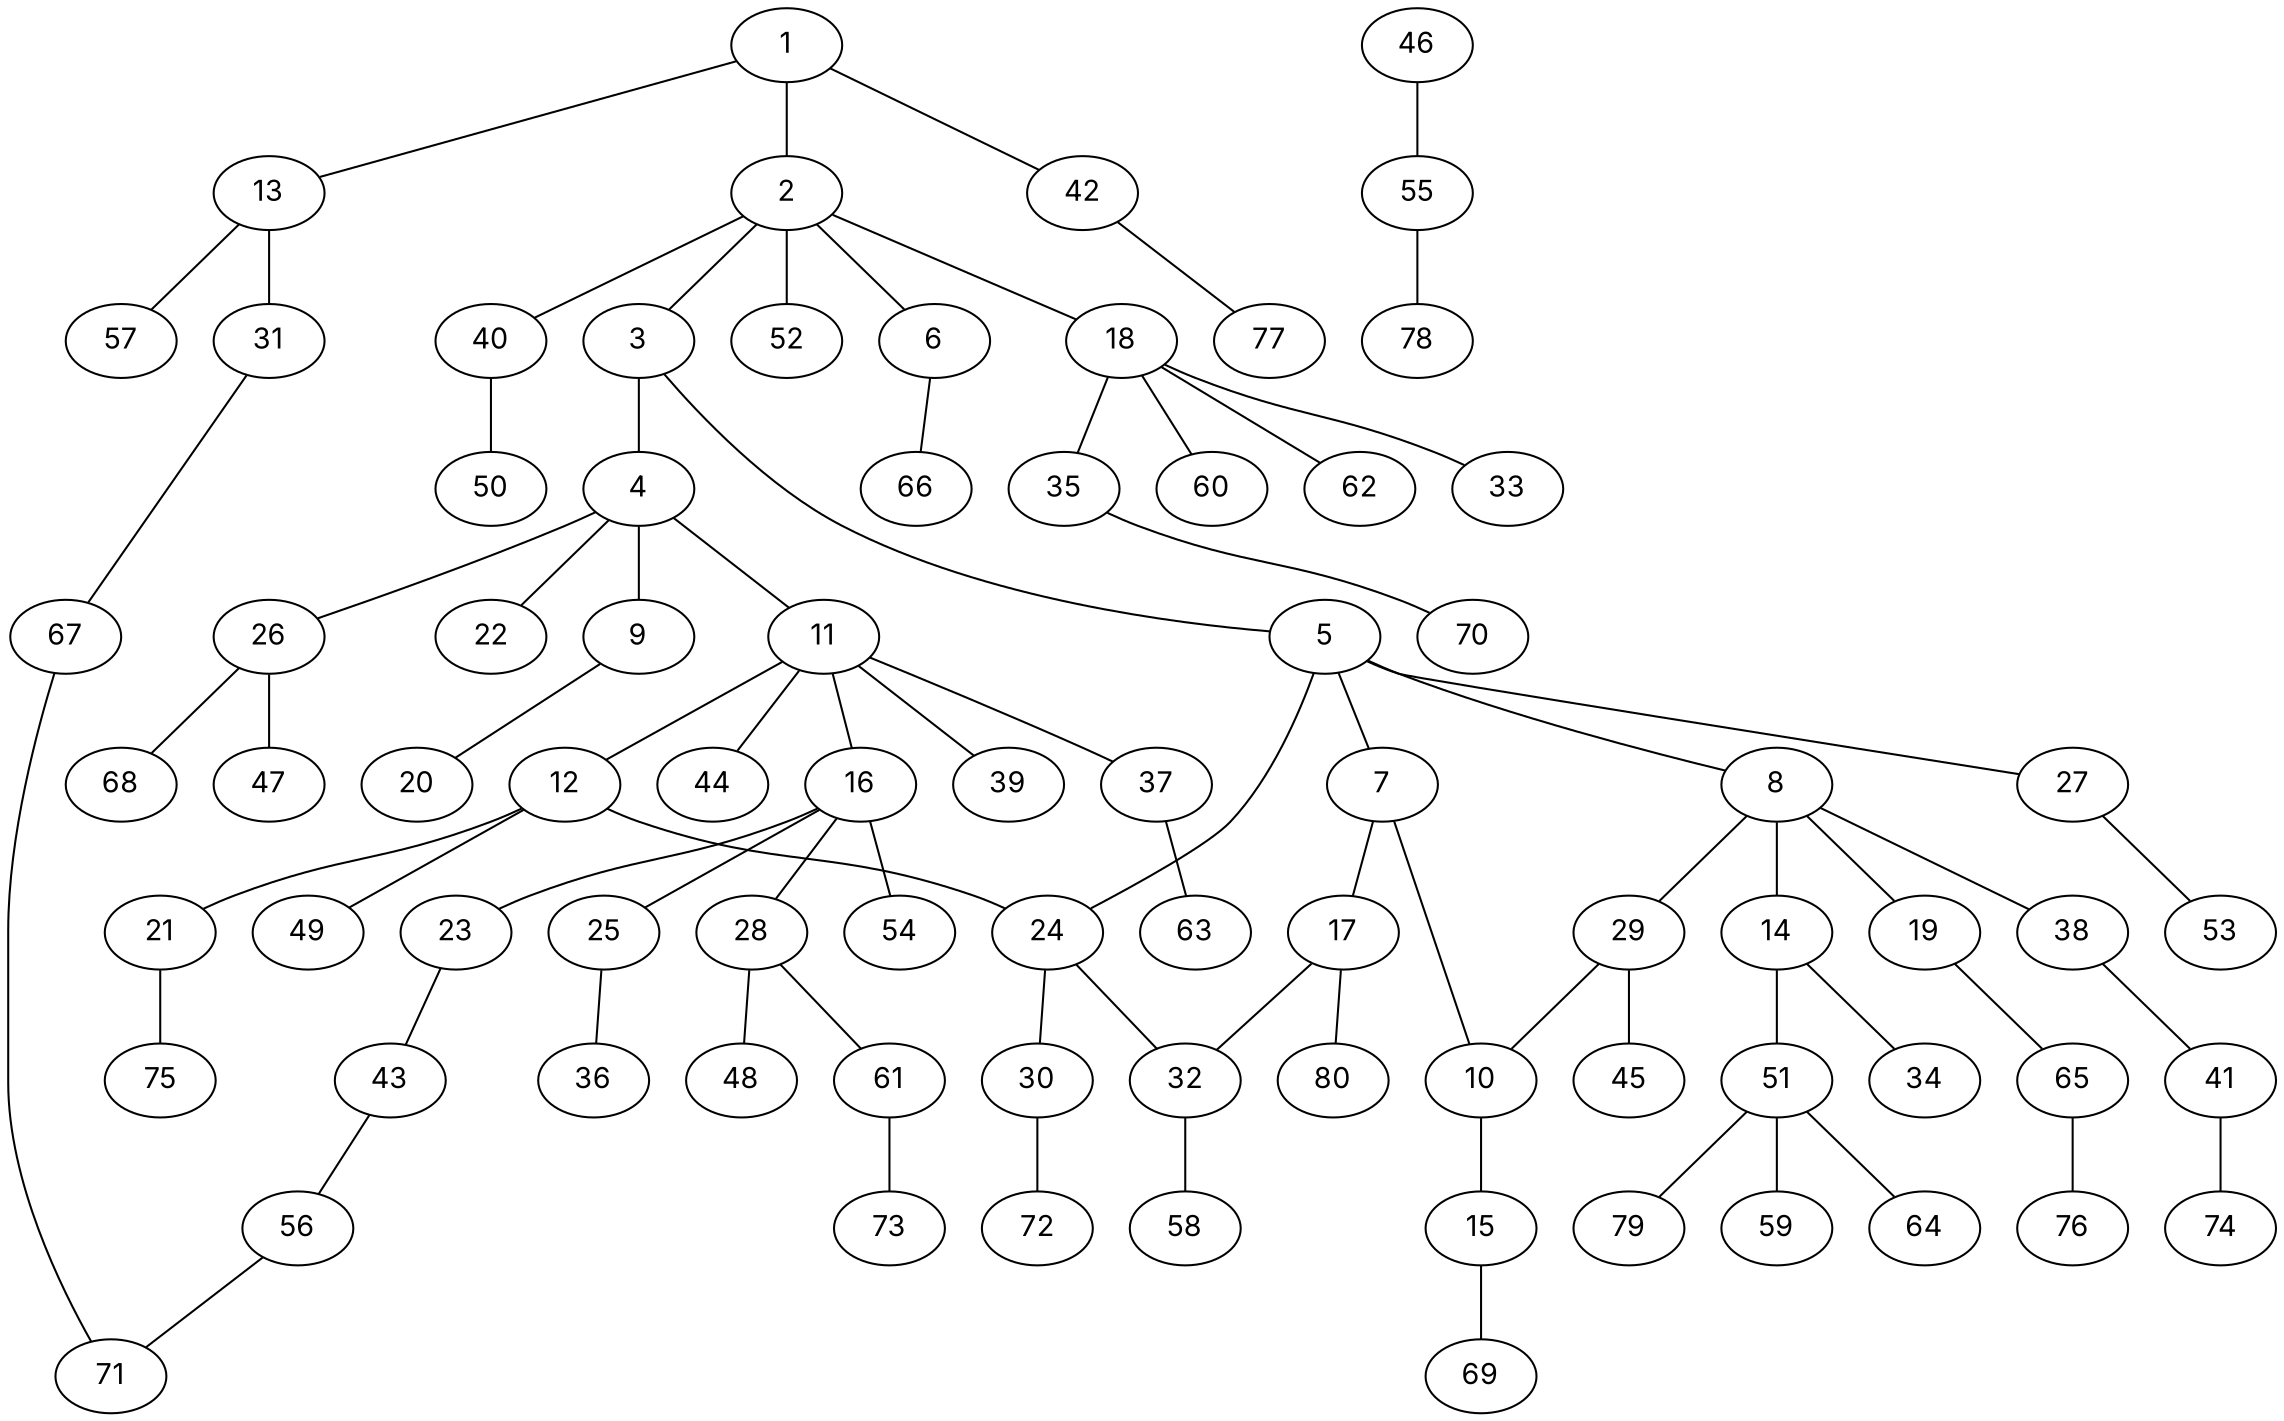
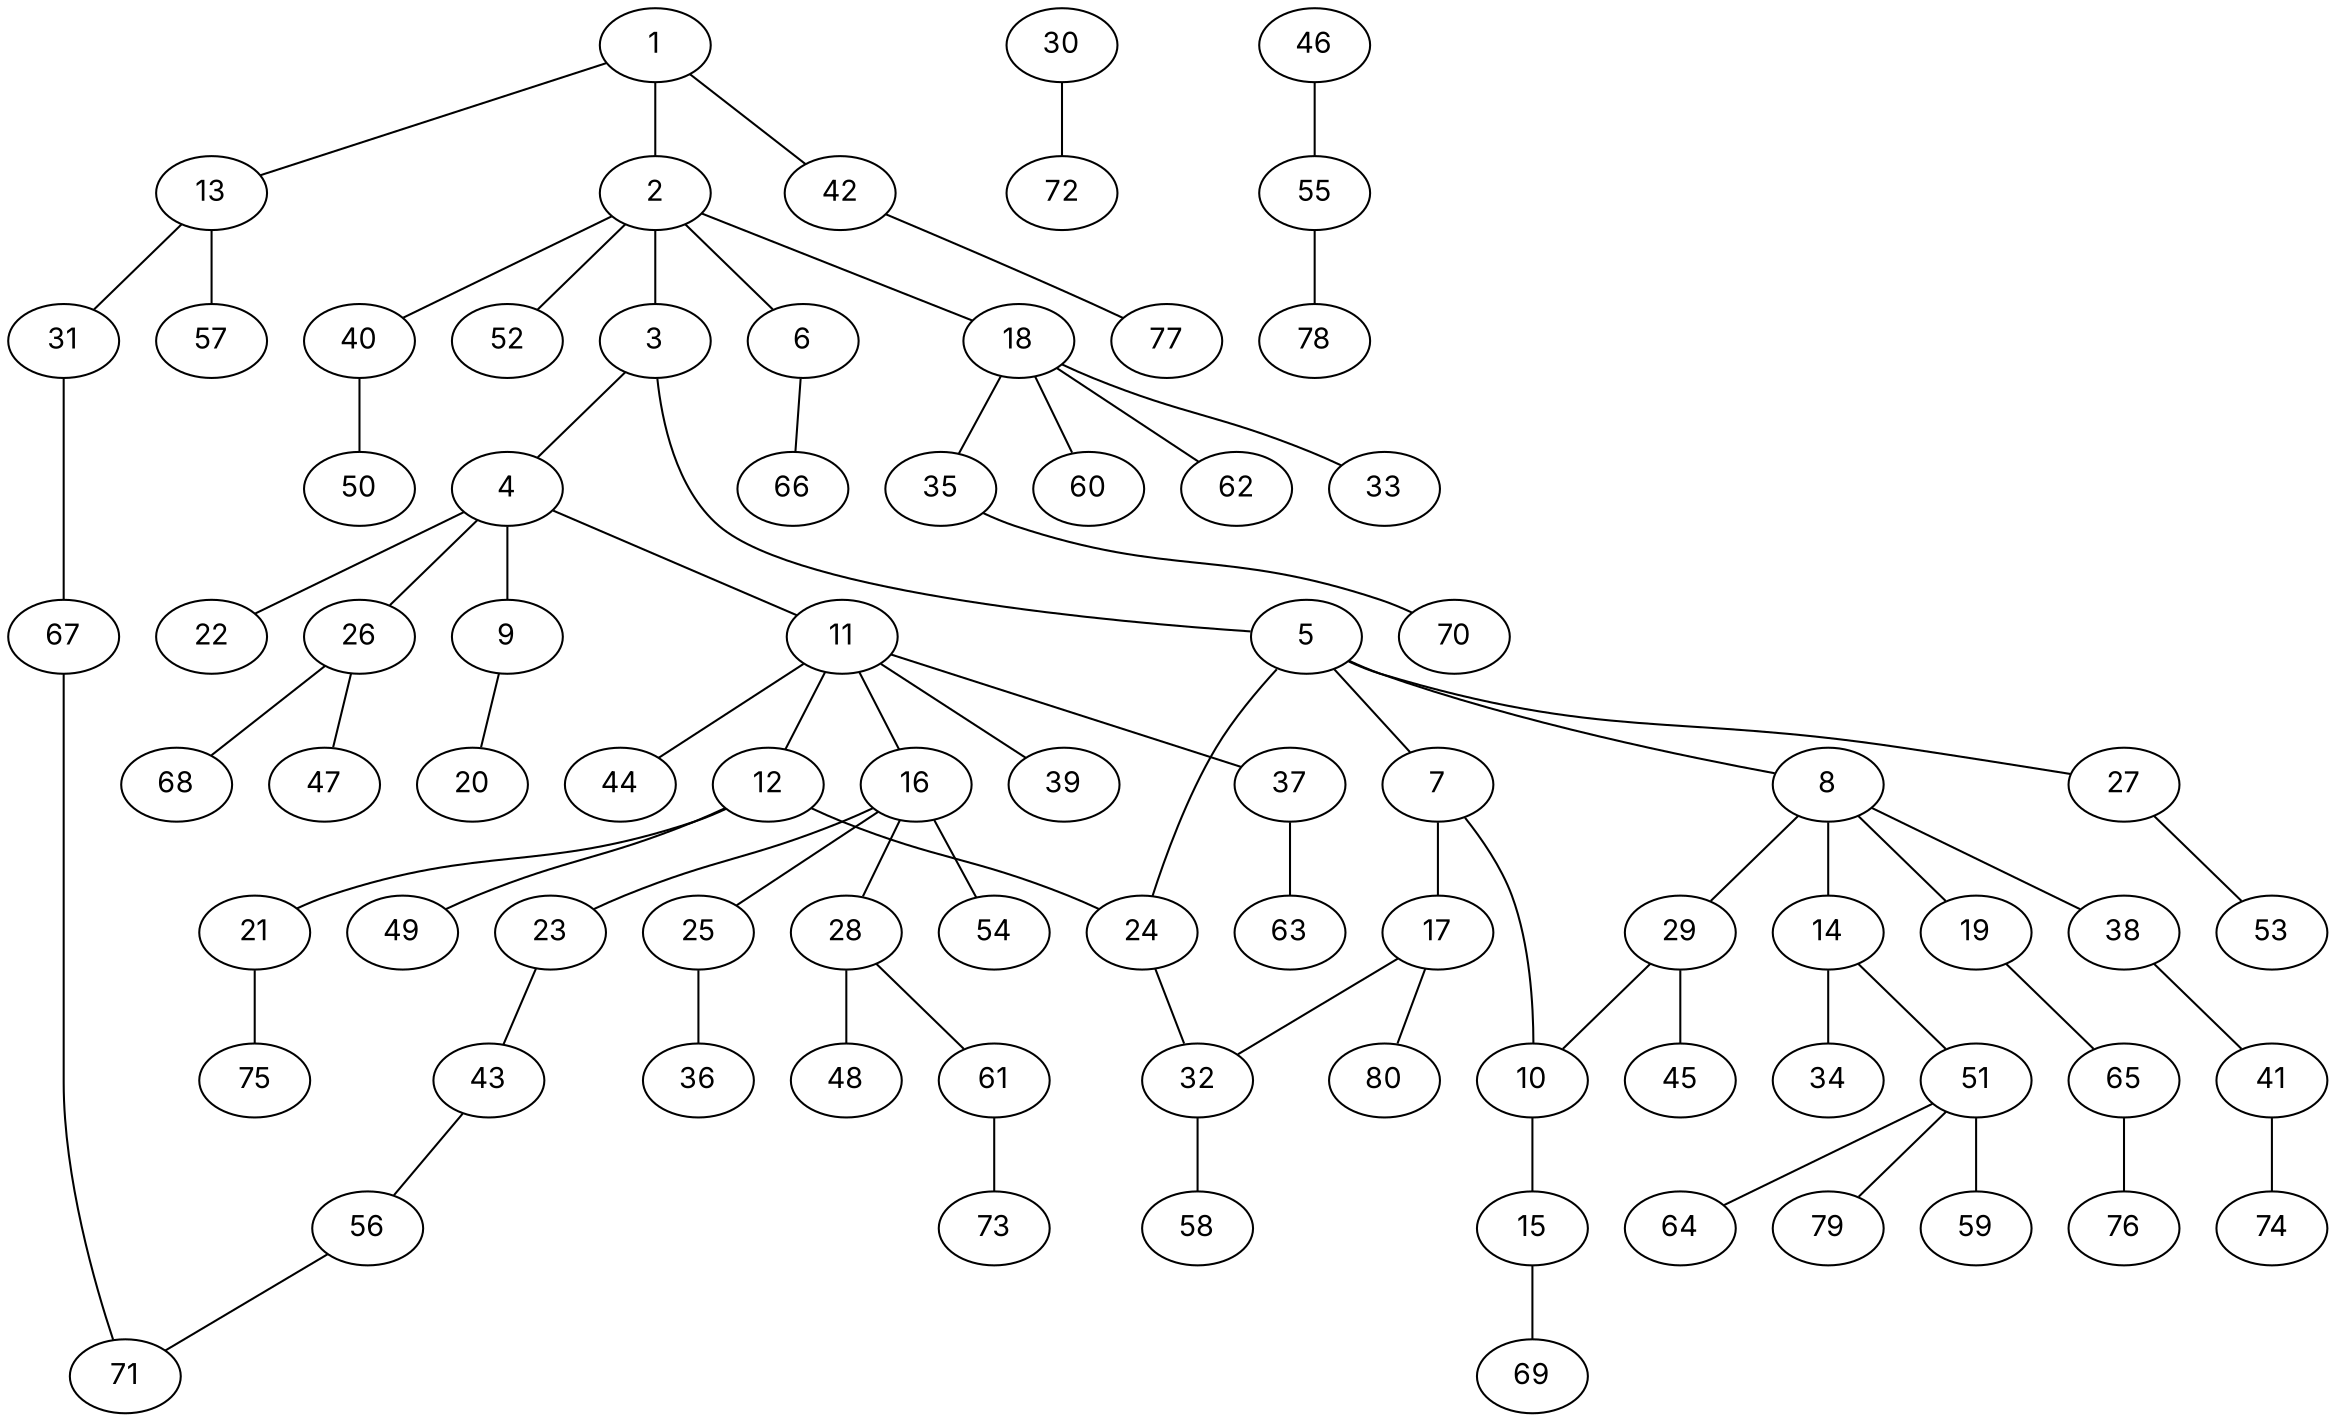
(1042, 1007) -> none
